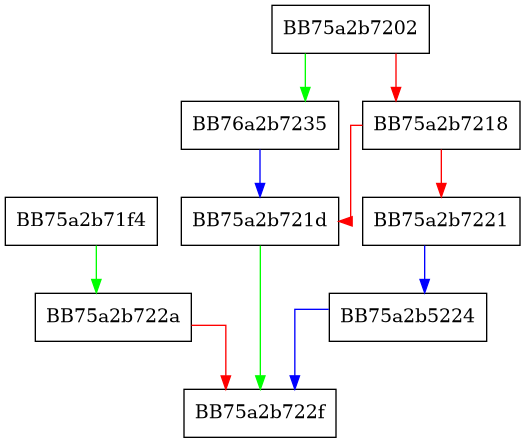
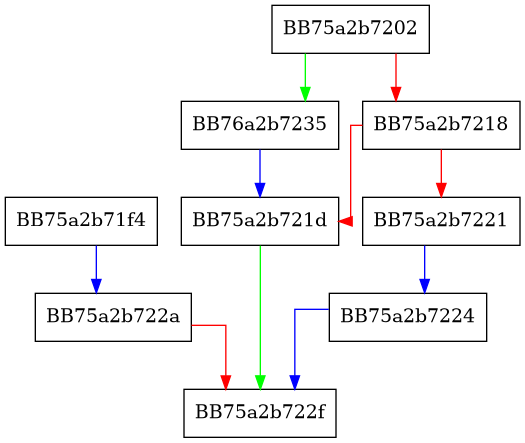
(96, 263) -> (96, 263)
(408, 317) -> (408, 317)
